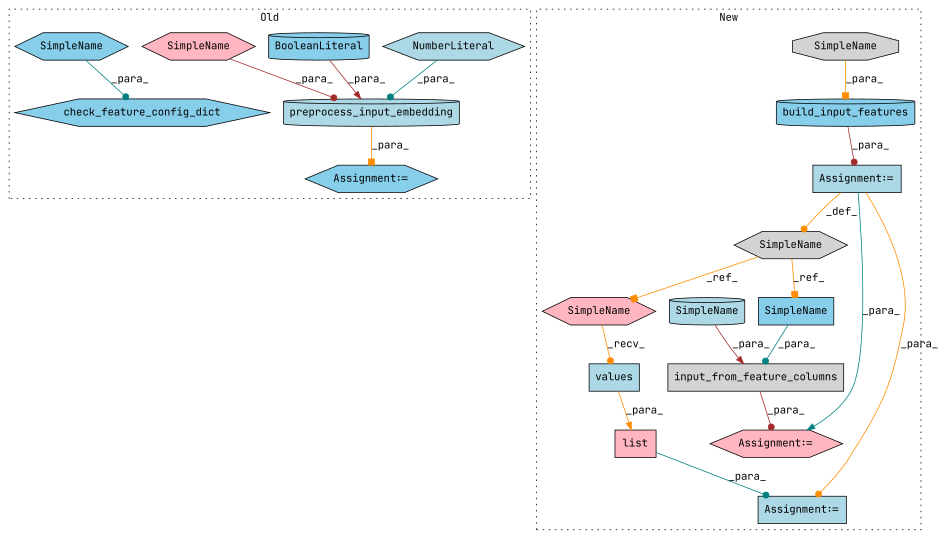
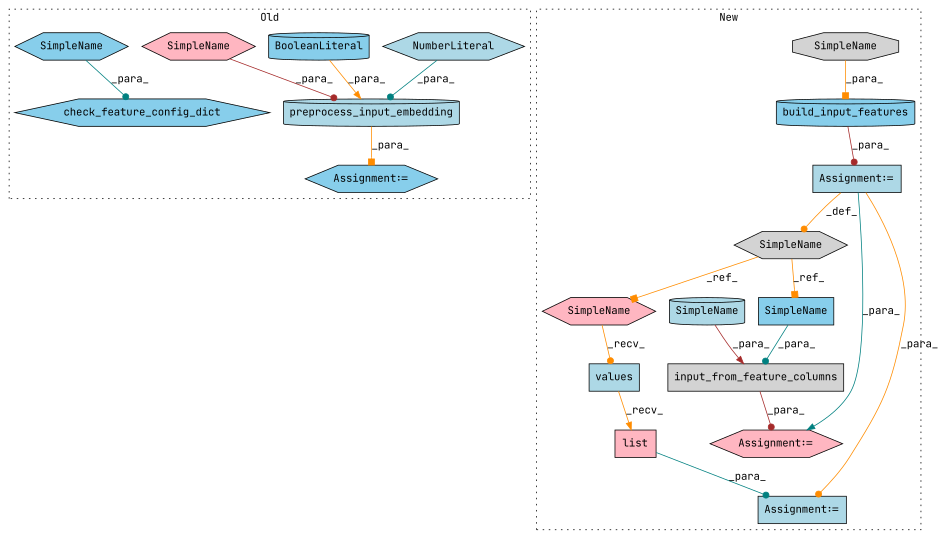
(343, 76) -> (343, 76)
(645, 411) -> (645, 411)
